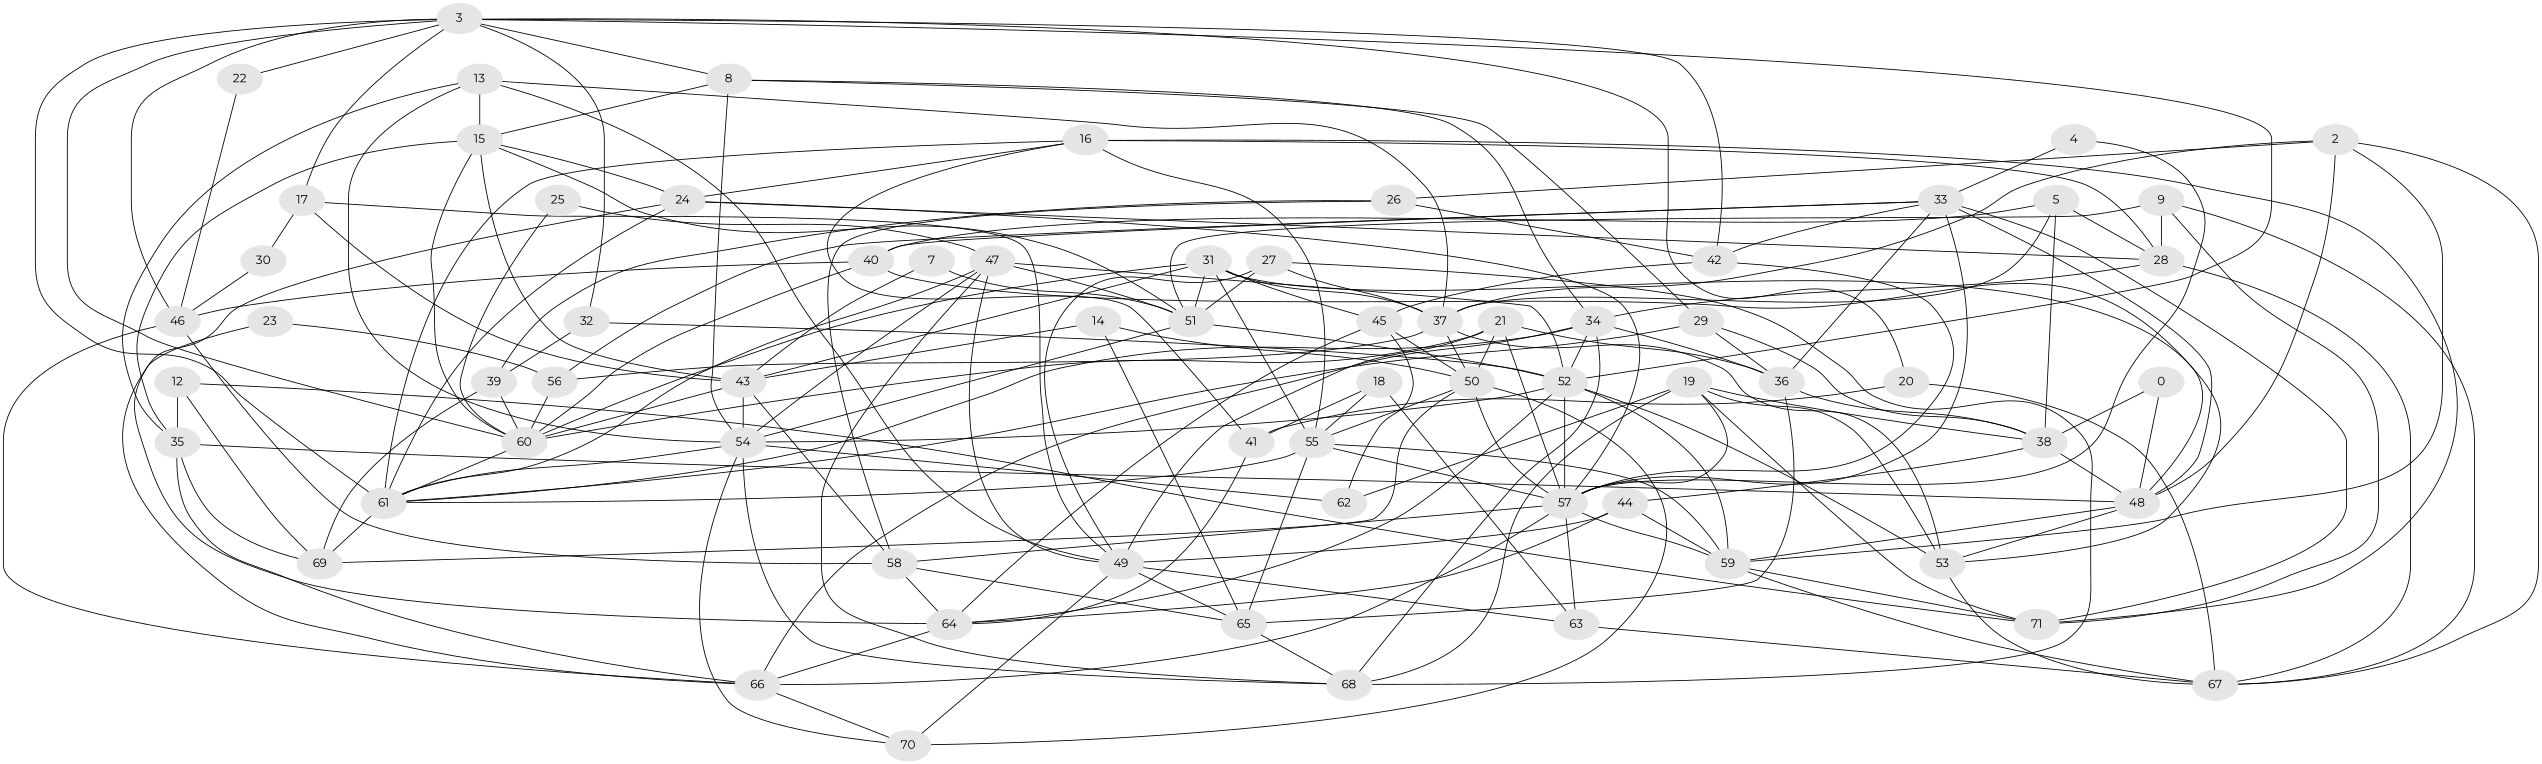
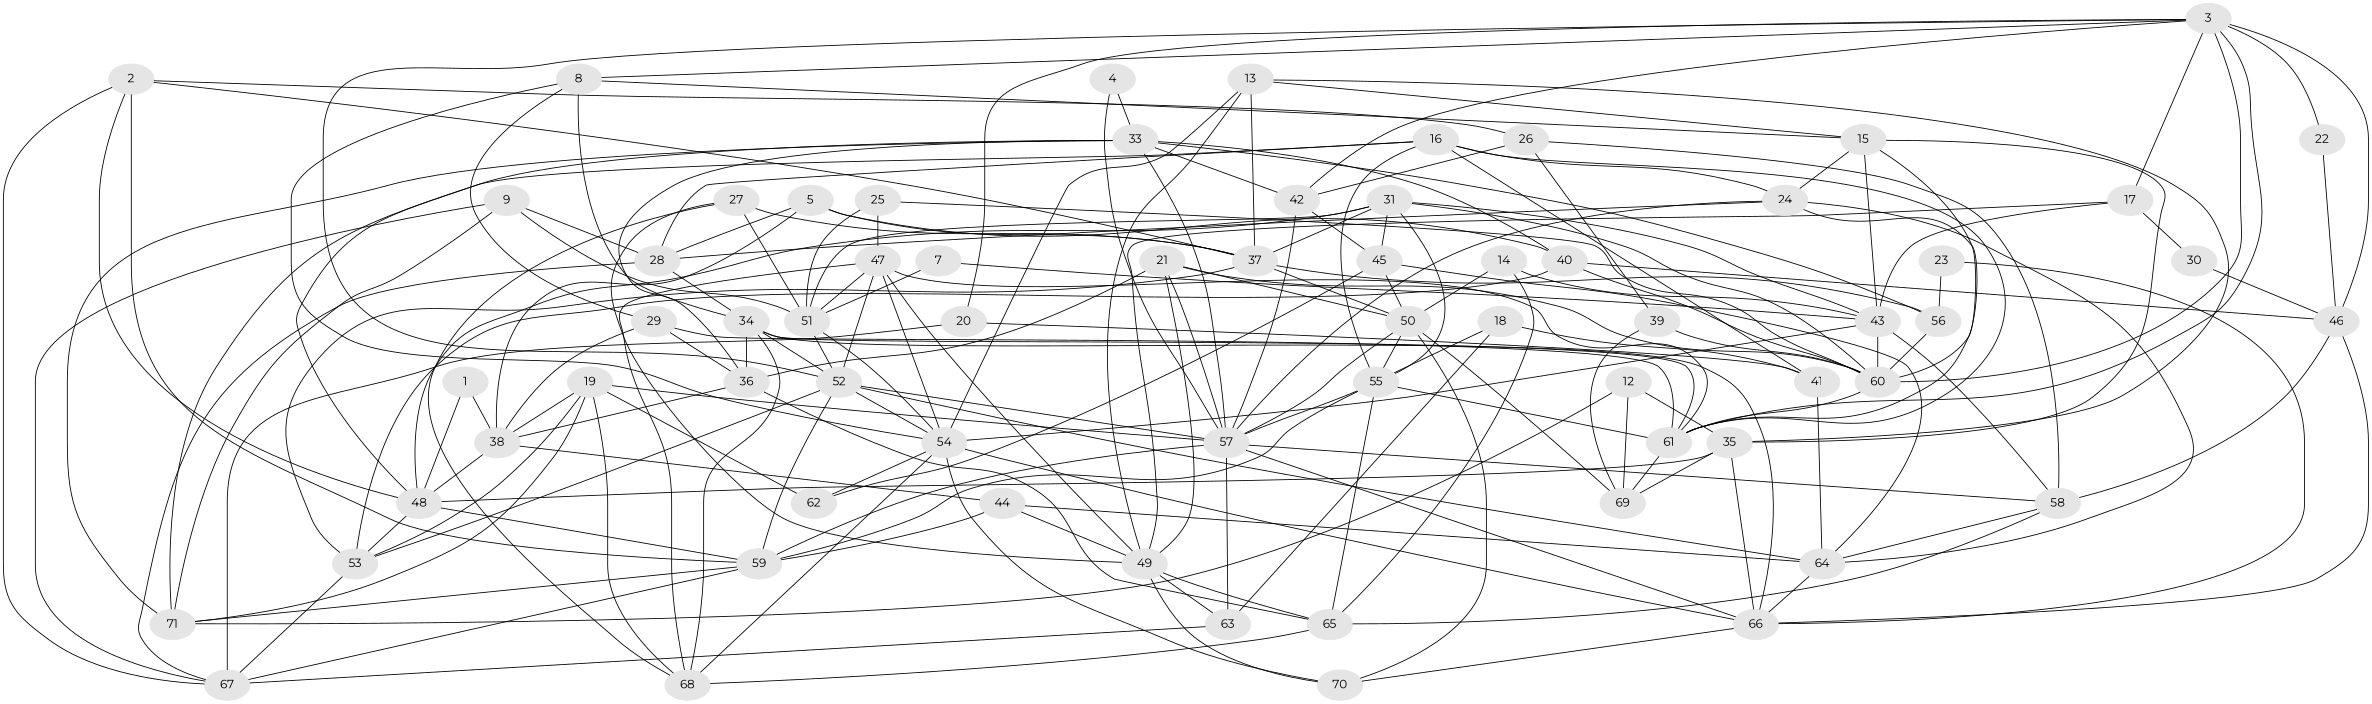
(785, 232) -> (815, 255)
(587, 322) -> none
(2161, 382) -> (465, 382)
(561, 466) -> (1329, 536)
